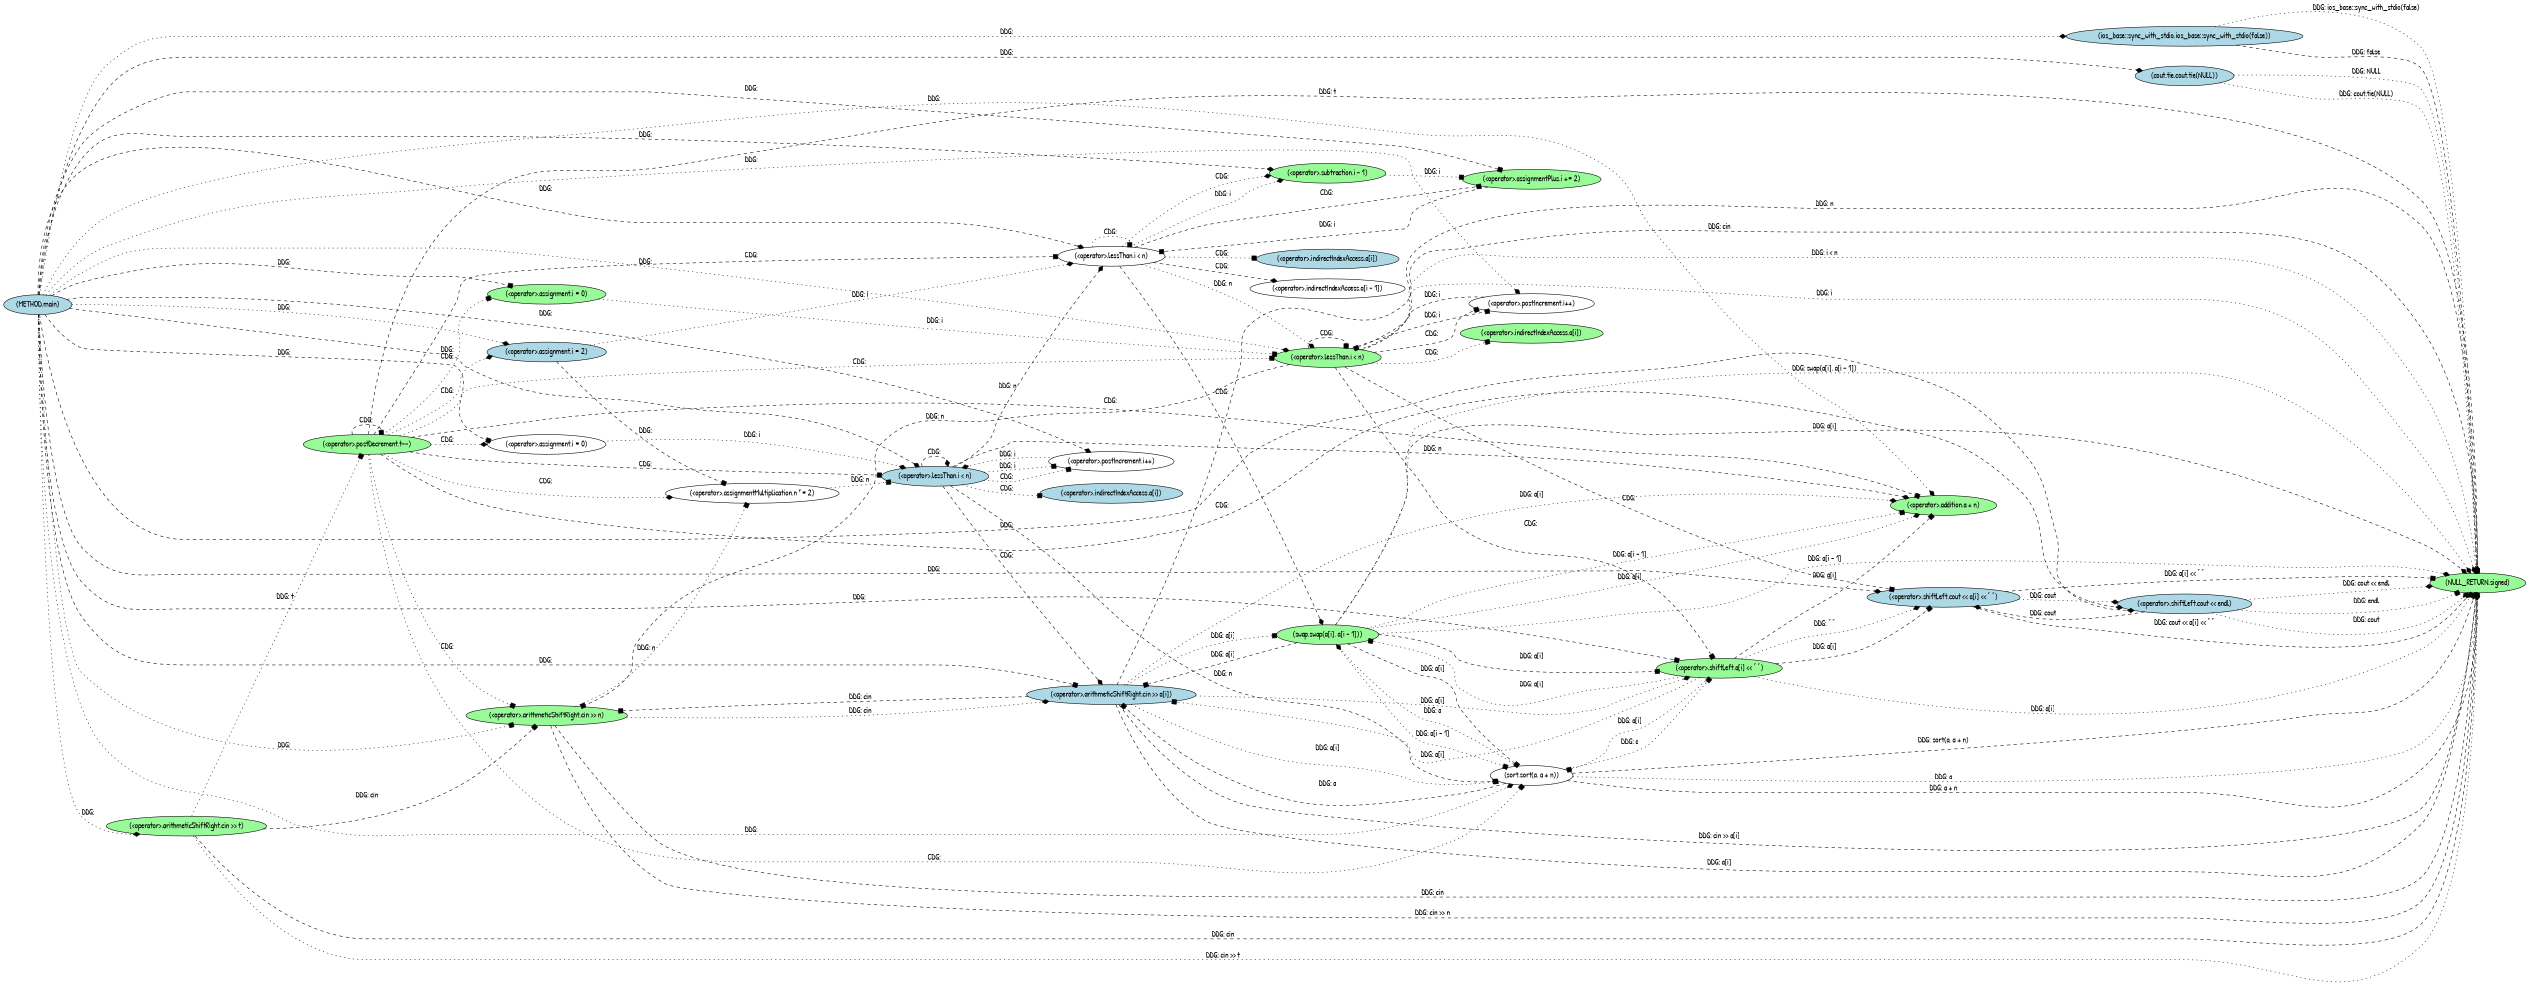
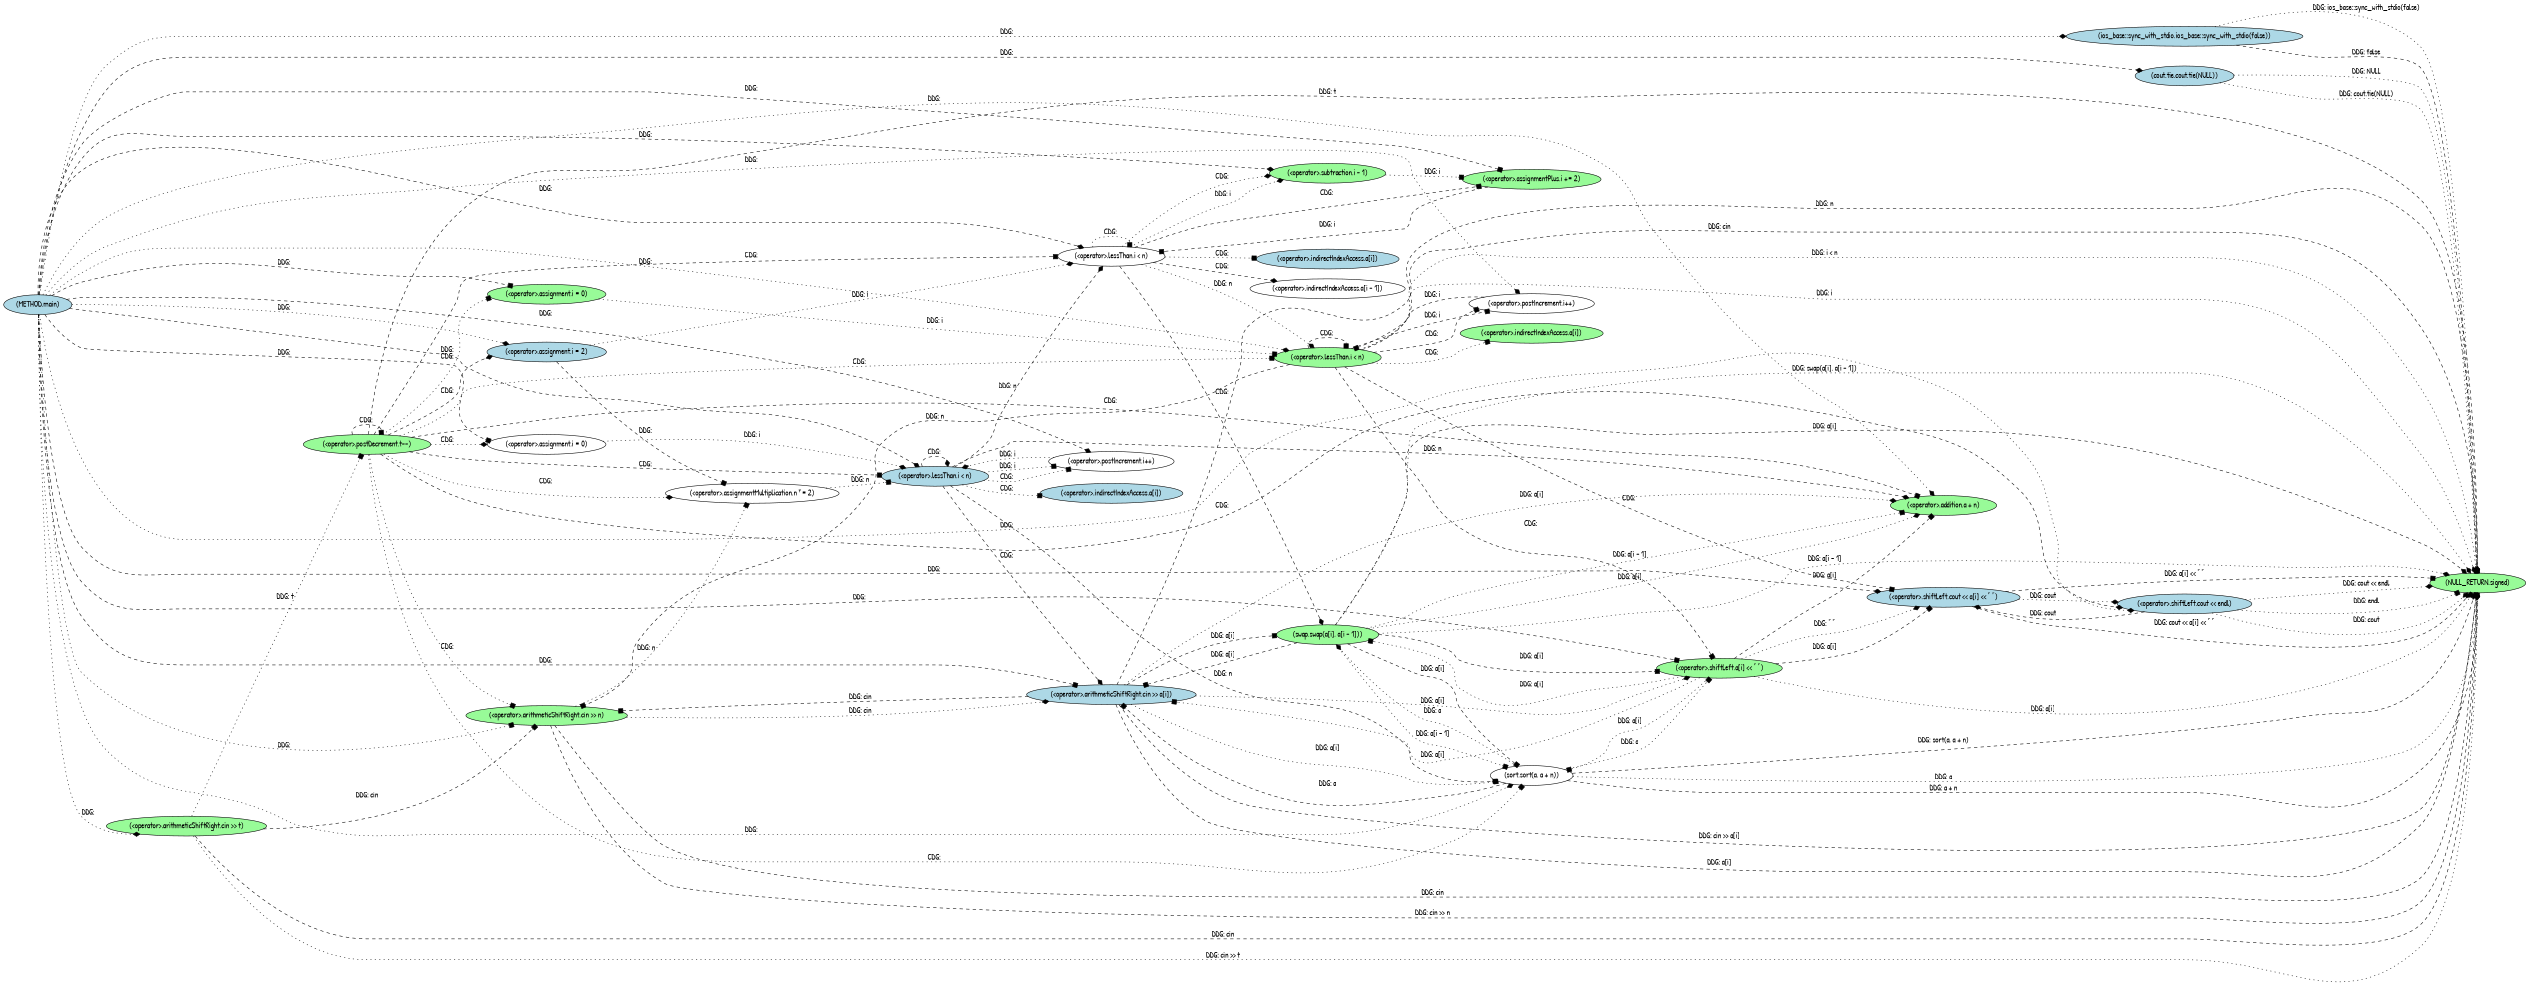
(446, 404) -> (446, 404)
(1099, 523) -> (1099, 523)
(1196, 650) -> (1196, 650)
